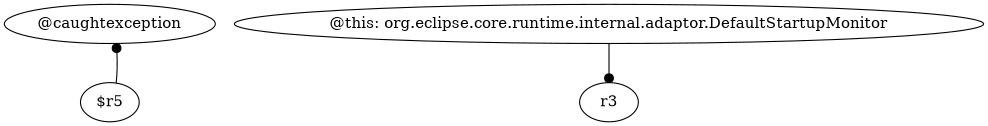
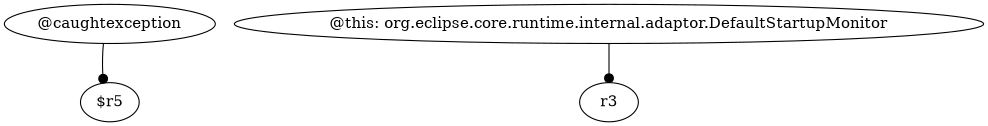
(117, 68) -> (103, 59)
